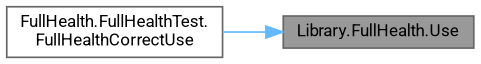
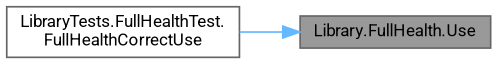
(115, 32) -> (123, 32)
